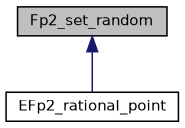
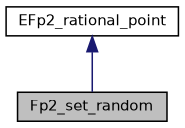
(92, 72) -> (92, 72)
